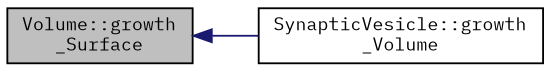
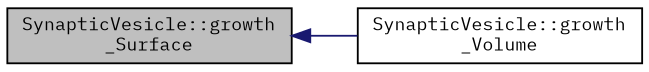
(100, 36) -> (150, 36)
